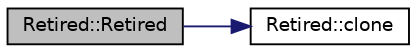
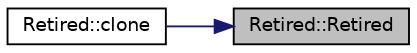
(207, 26) -> (190, 26)
